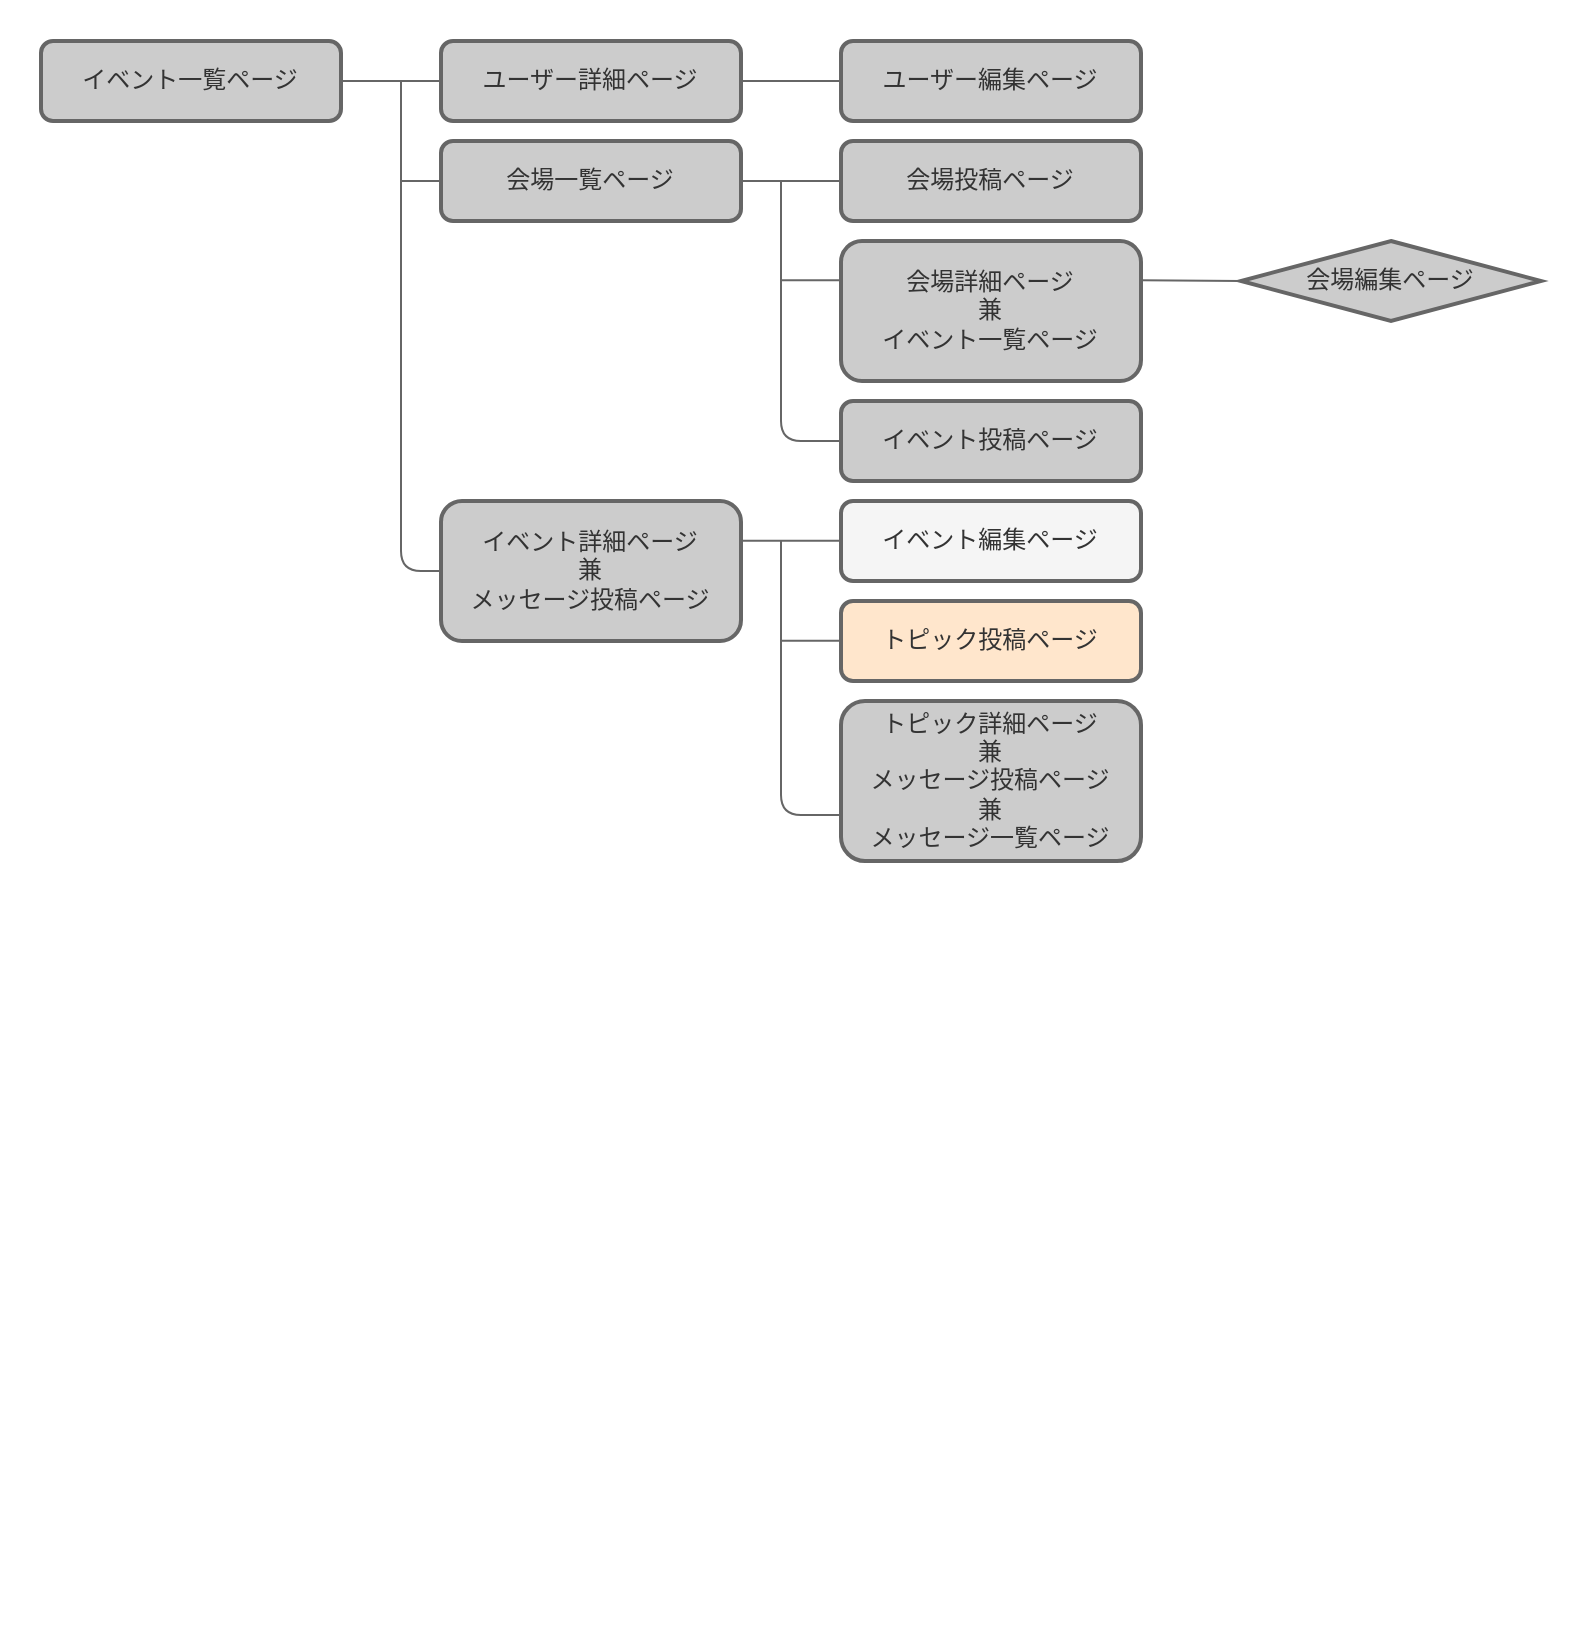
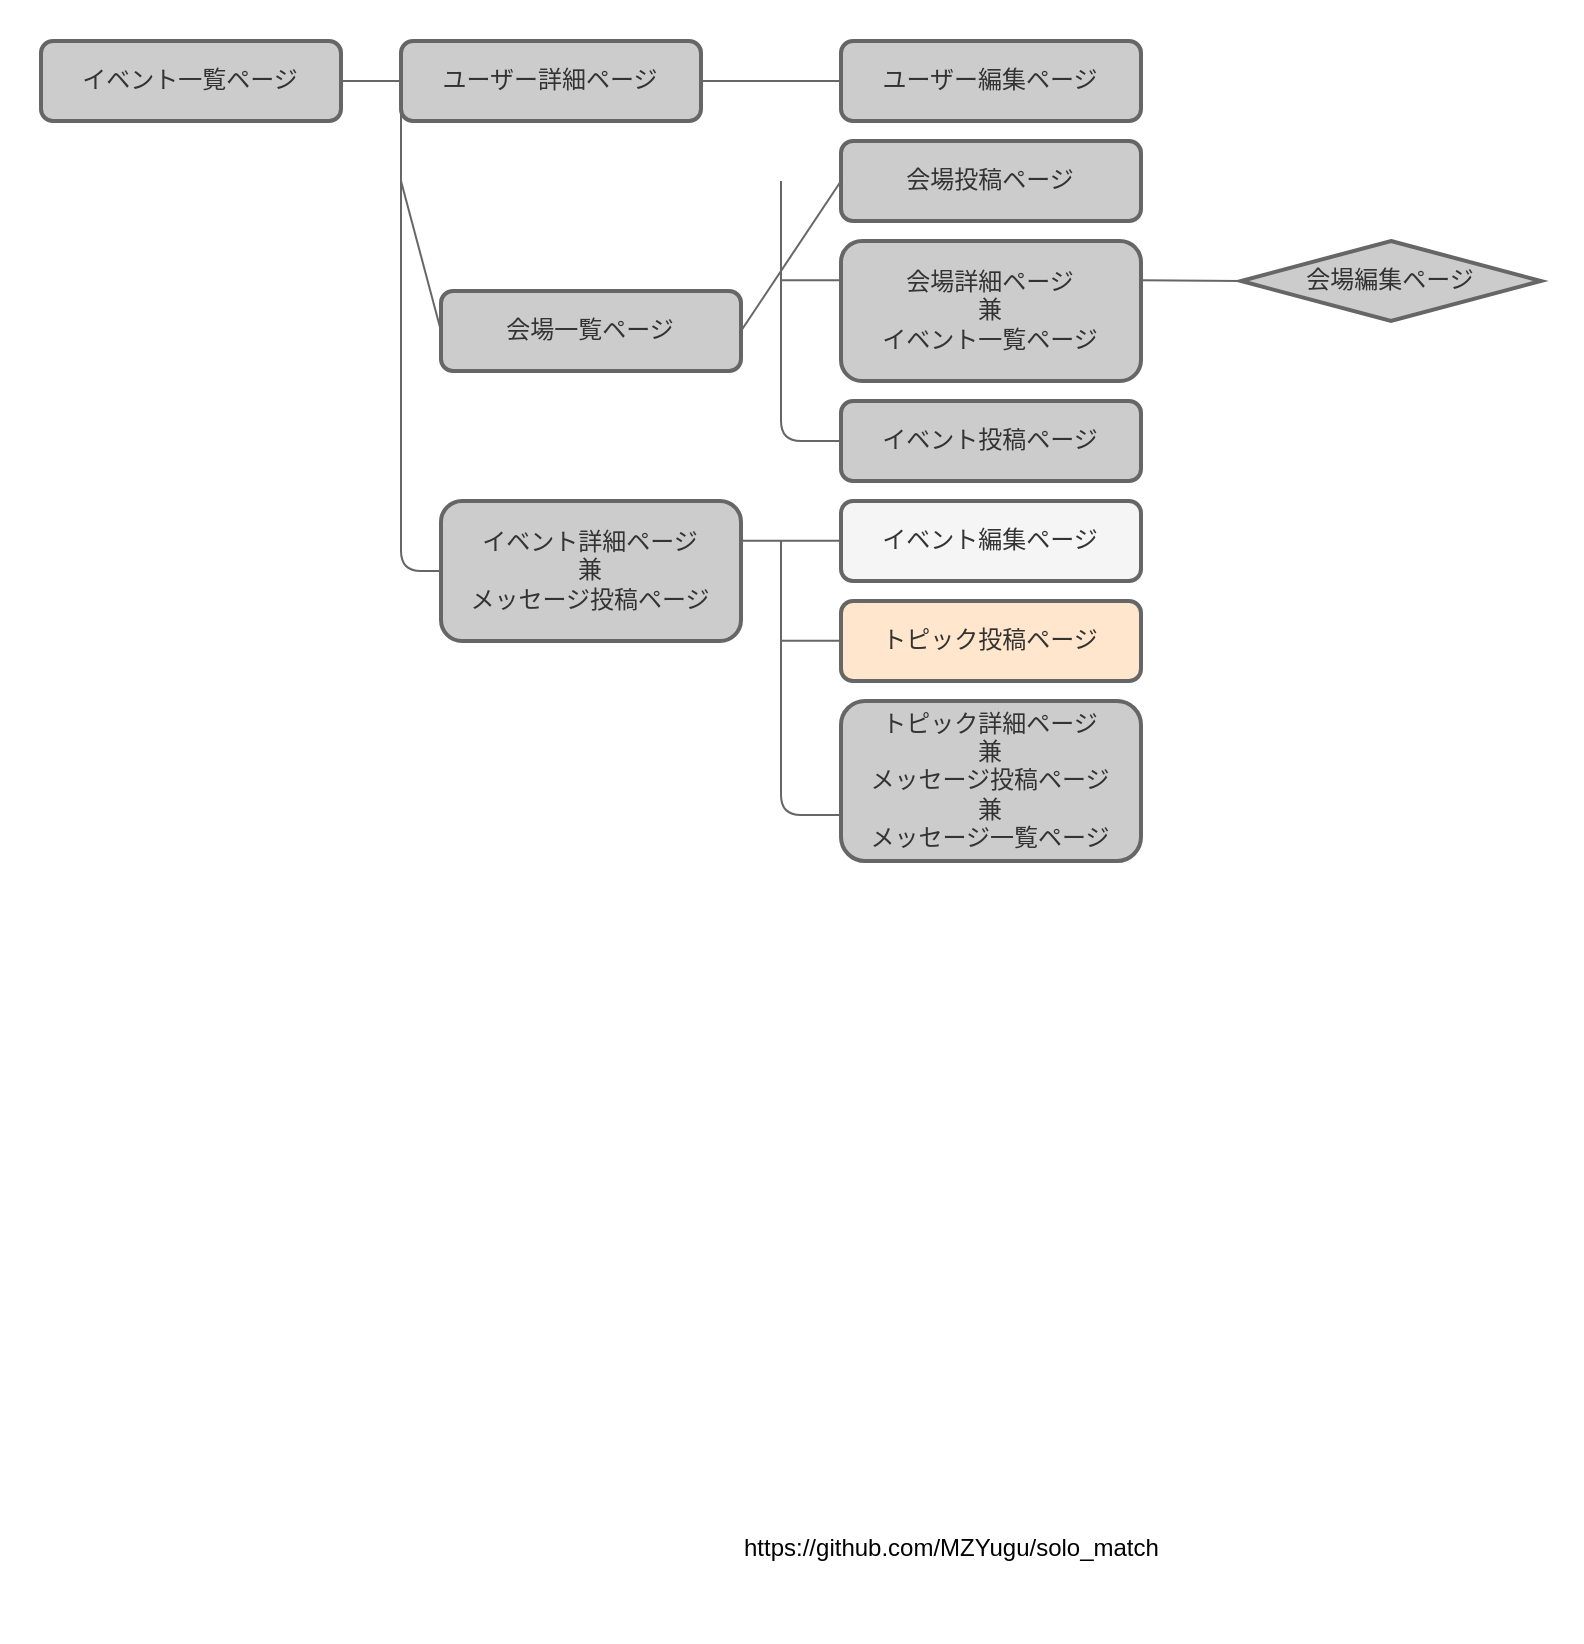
(591, 81) -> (551, 81)
(591, 181) -> (591, 331)
none -> (981, 1561)
